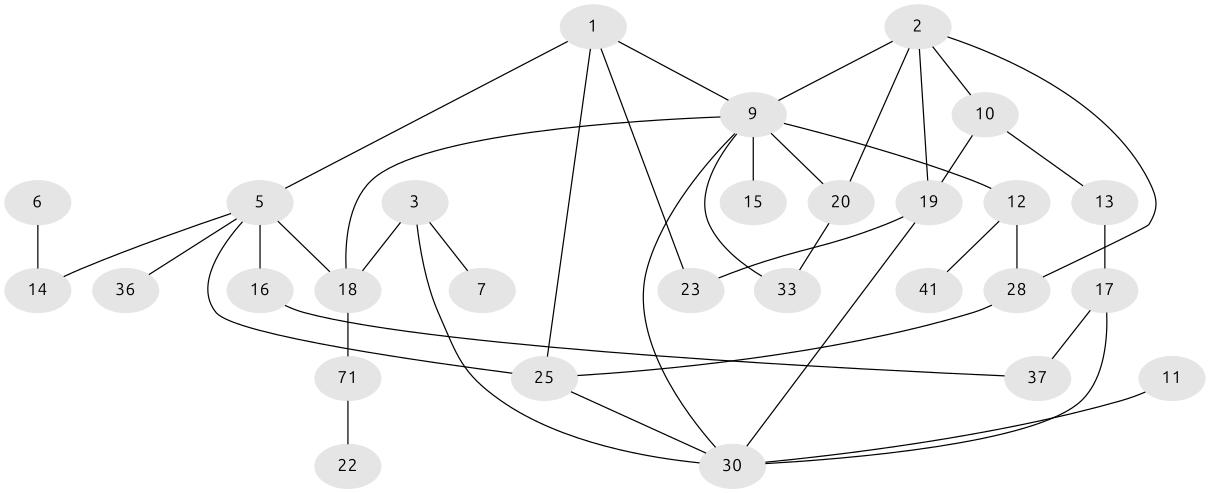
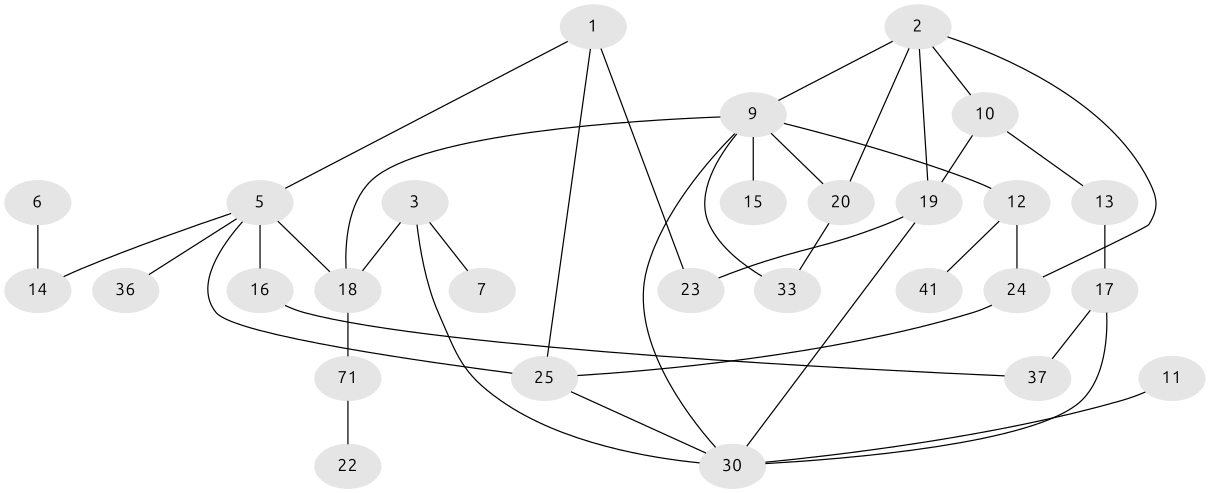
(673, 71) -> none
(1017, 291) -> (1017, 291)
